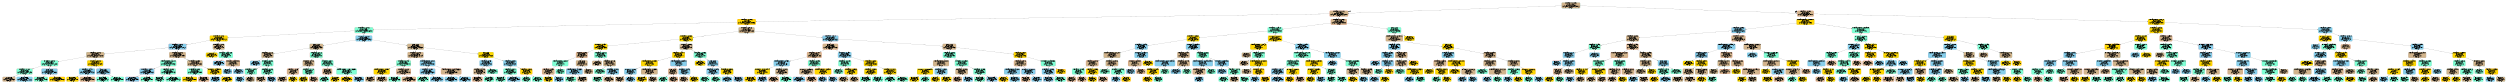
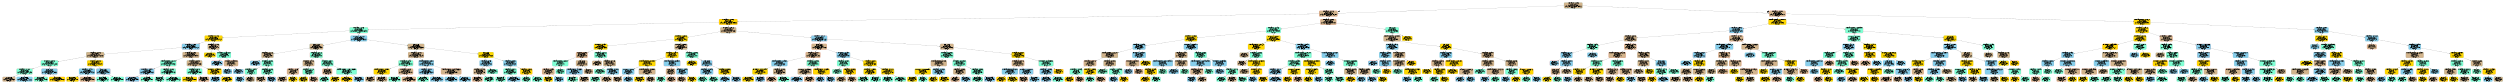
(1688, 63) -> (1686, 63)
(694, 79) -> (692, 79)
(1015, 79) -> (1012, 79)
(1072, 79) -> (1069, 79)
(1092, 79) -> (1090, 79)
none -> (1202, 79)
